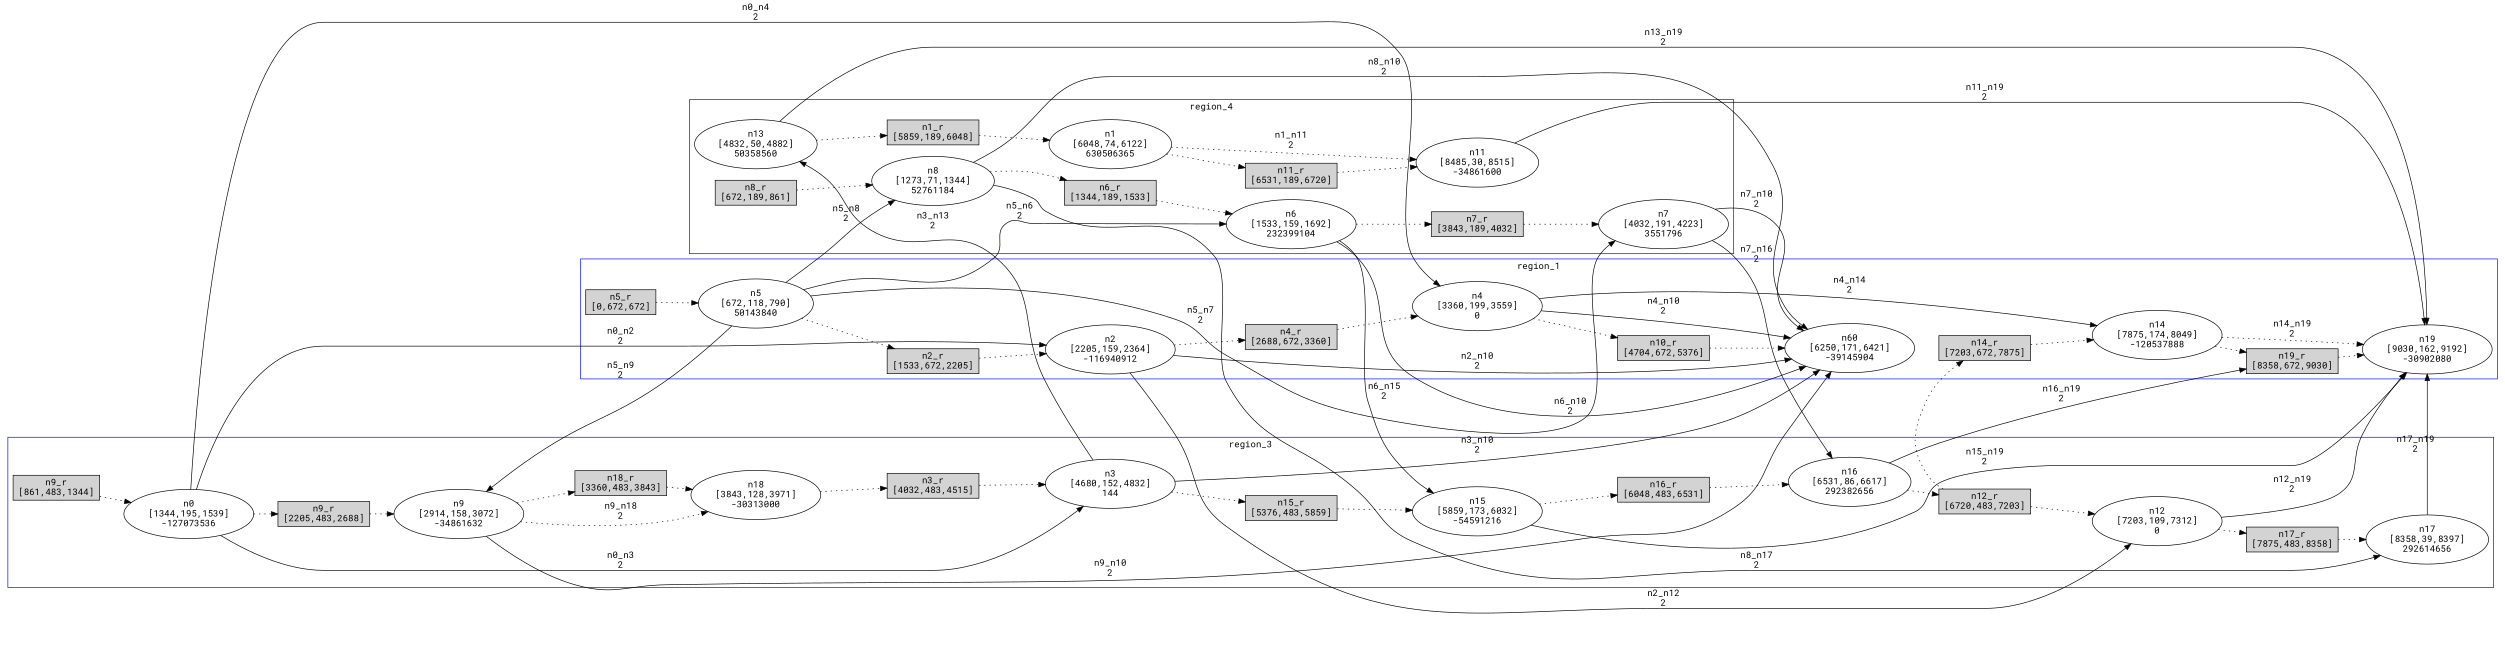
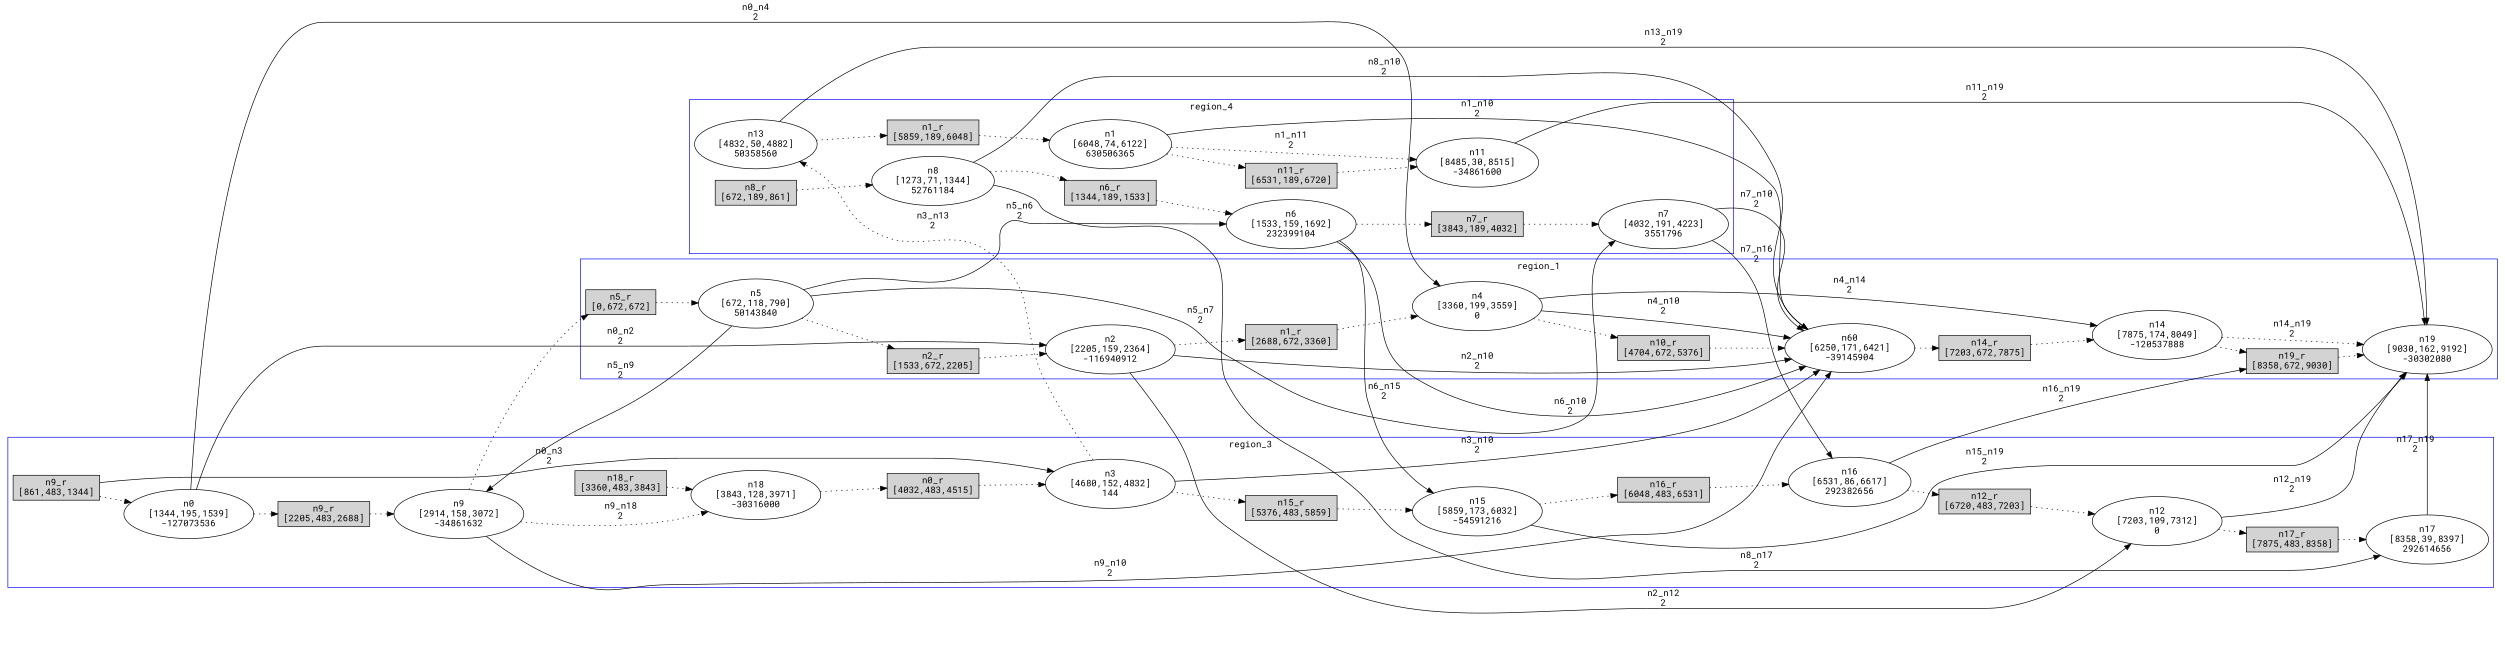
none -> (1550, 122)
(837, 243) -> none
(1005, 267) -> (1005, 267)
(1291, 337) -> (1291, 337)
(2427, 349) -> (2427, 349)
(1917, 425) -> (1923, 348)
(933, 486) -> (933, 486)
(756, 495) -> (756, 495)
(543, 498) -> (516, 397)
(653, 570) -> (574, 465)
